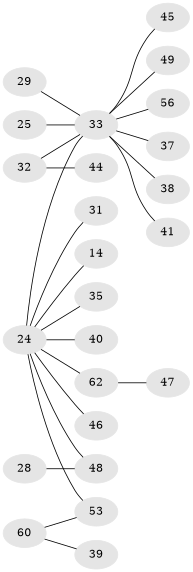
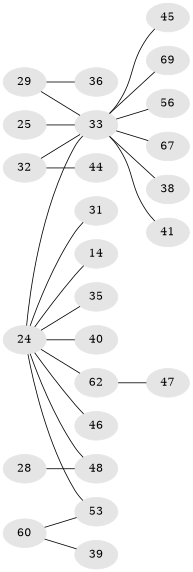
(168, 60) -> (168, 60)
none -> (96, 82)
(168, 146) -> (168, 146)
